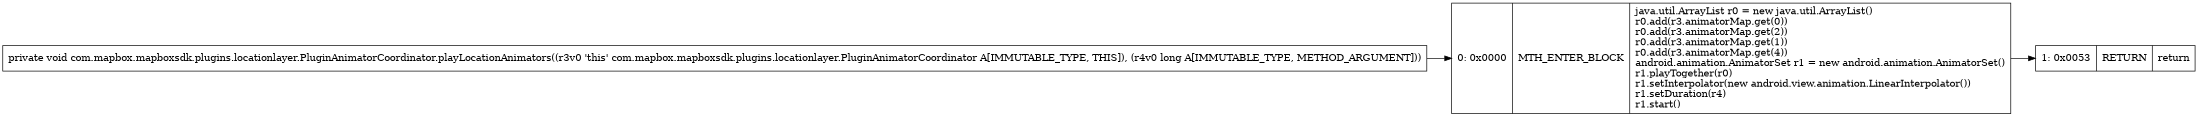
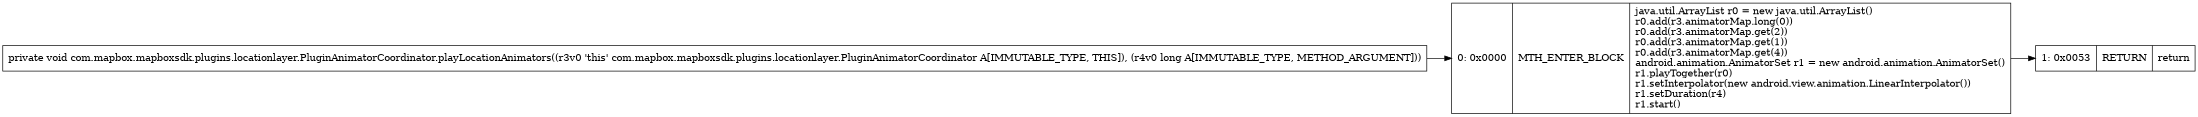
(1712, 22) -> (1714, 22)
